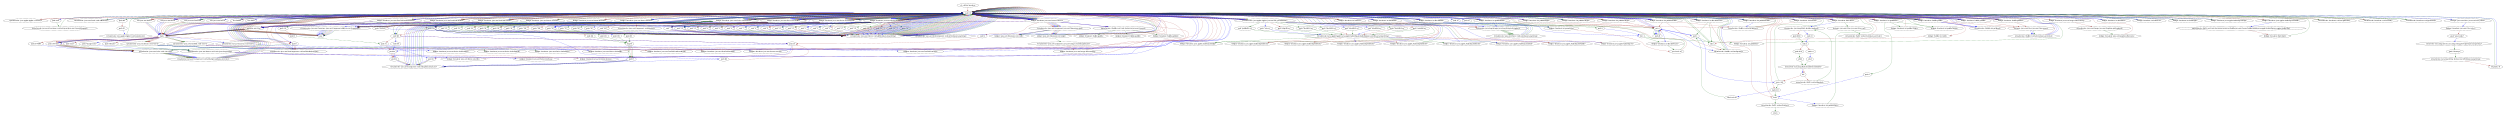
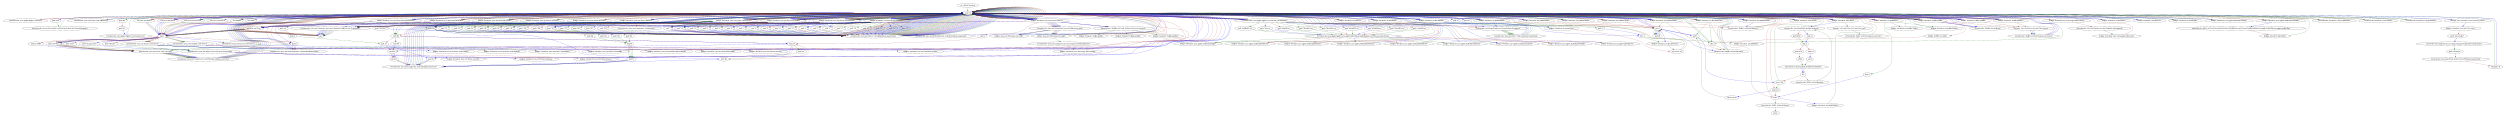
none -> (801, 52)
